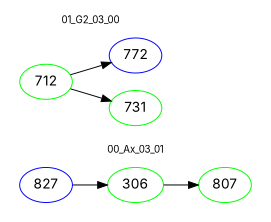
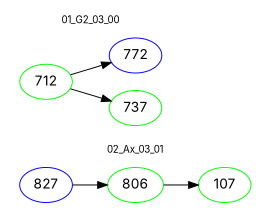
(136, 108) -> (136, 108)
(136, 150) -> (135, 150)
(136, 185) -> (136, 185)
(225, 185) -> (225, 185)
